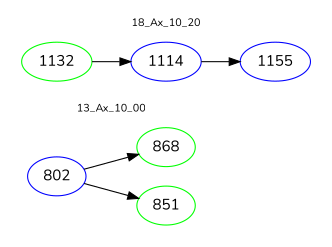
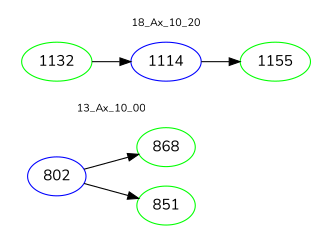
(275, 62) -> (275, 62)
